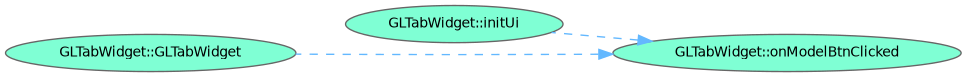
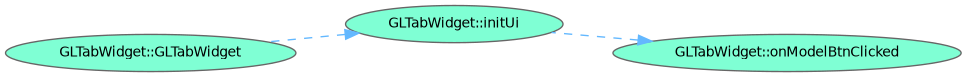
(447, 55) -> (306, 38)
